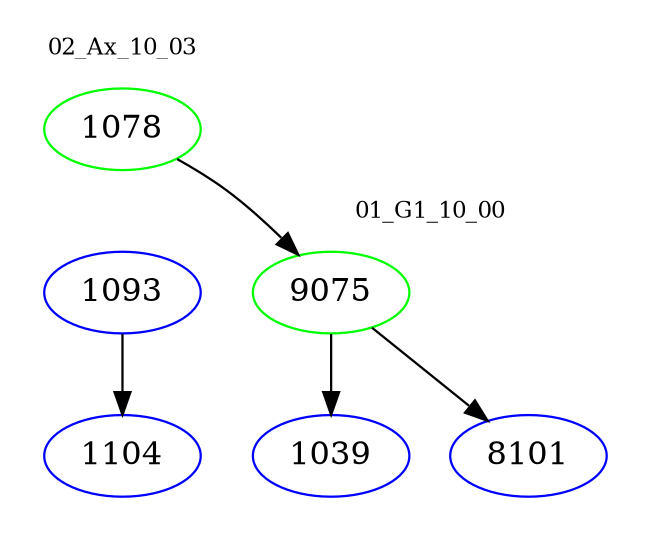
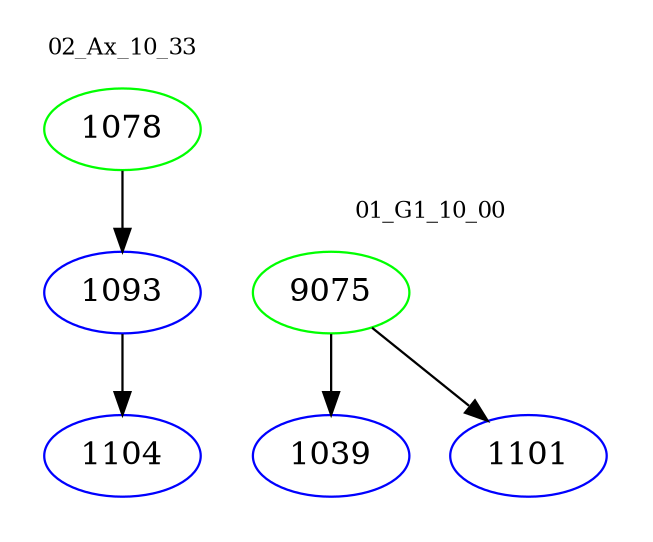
(122, 49) -> (122, 49)
(250, 209) -> (122, 200)
(528, 456) -> (528, 456)
